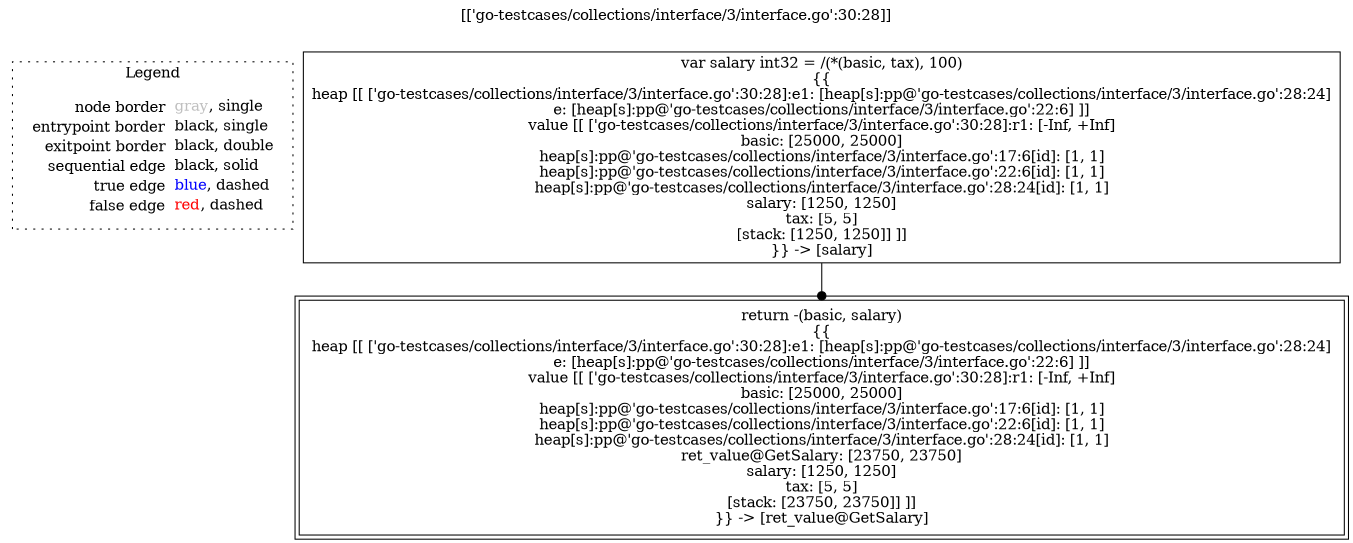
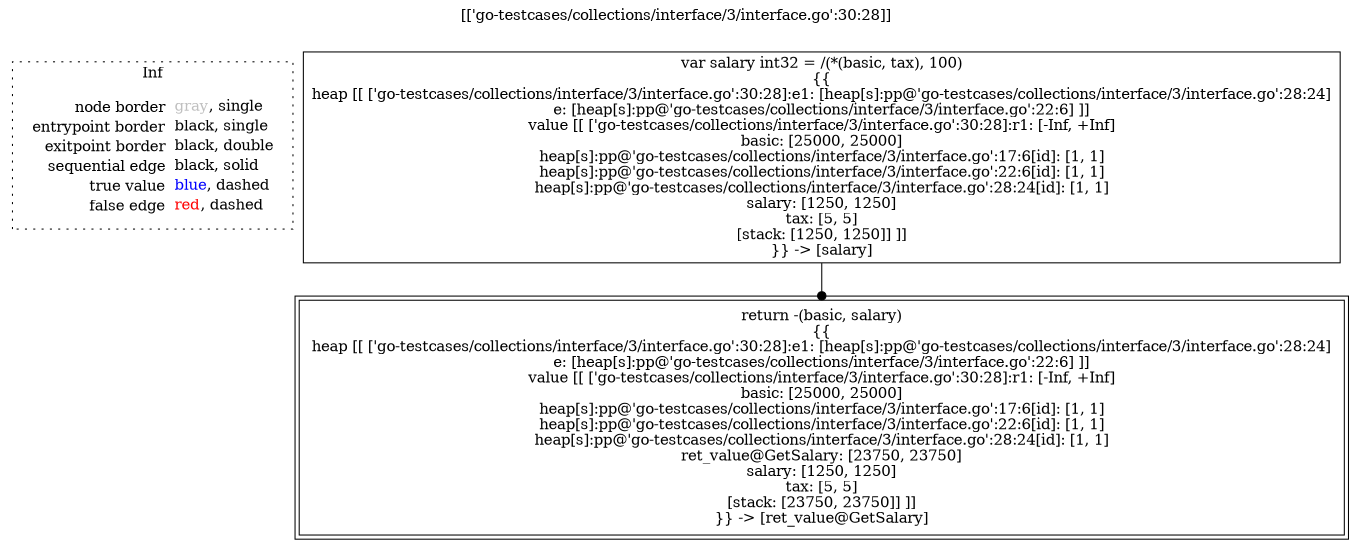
(153, 74) -> (153, 74)
(132, 186) -> (130, 186)
